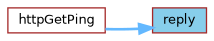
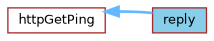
(122, 29) -> (136, 12)
